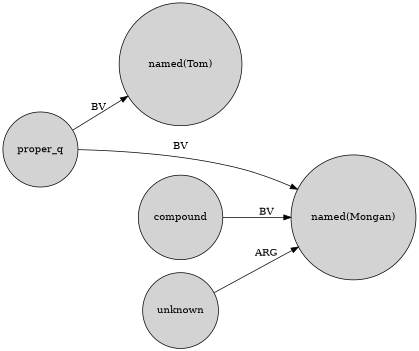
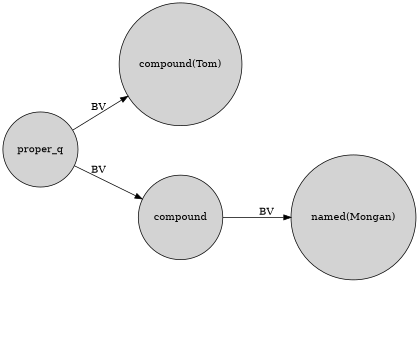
(181, 64) -> (181, 64)
(186, 158) -> (105, 181)
(181, 311) -> none
